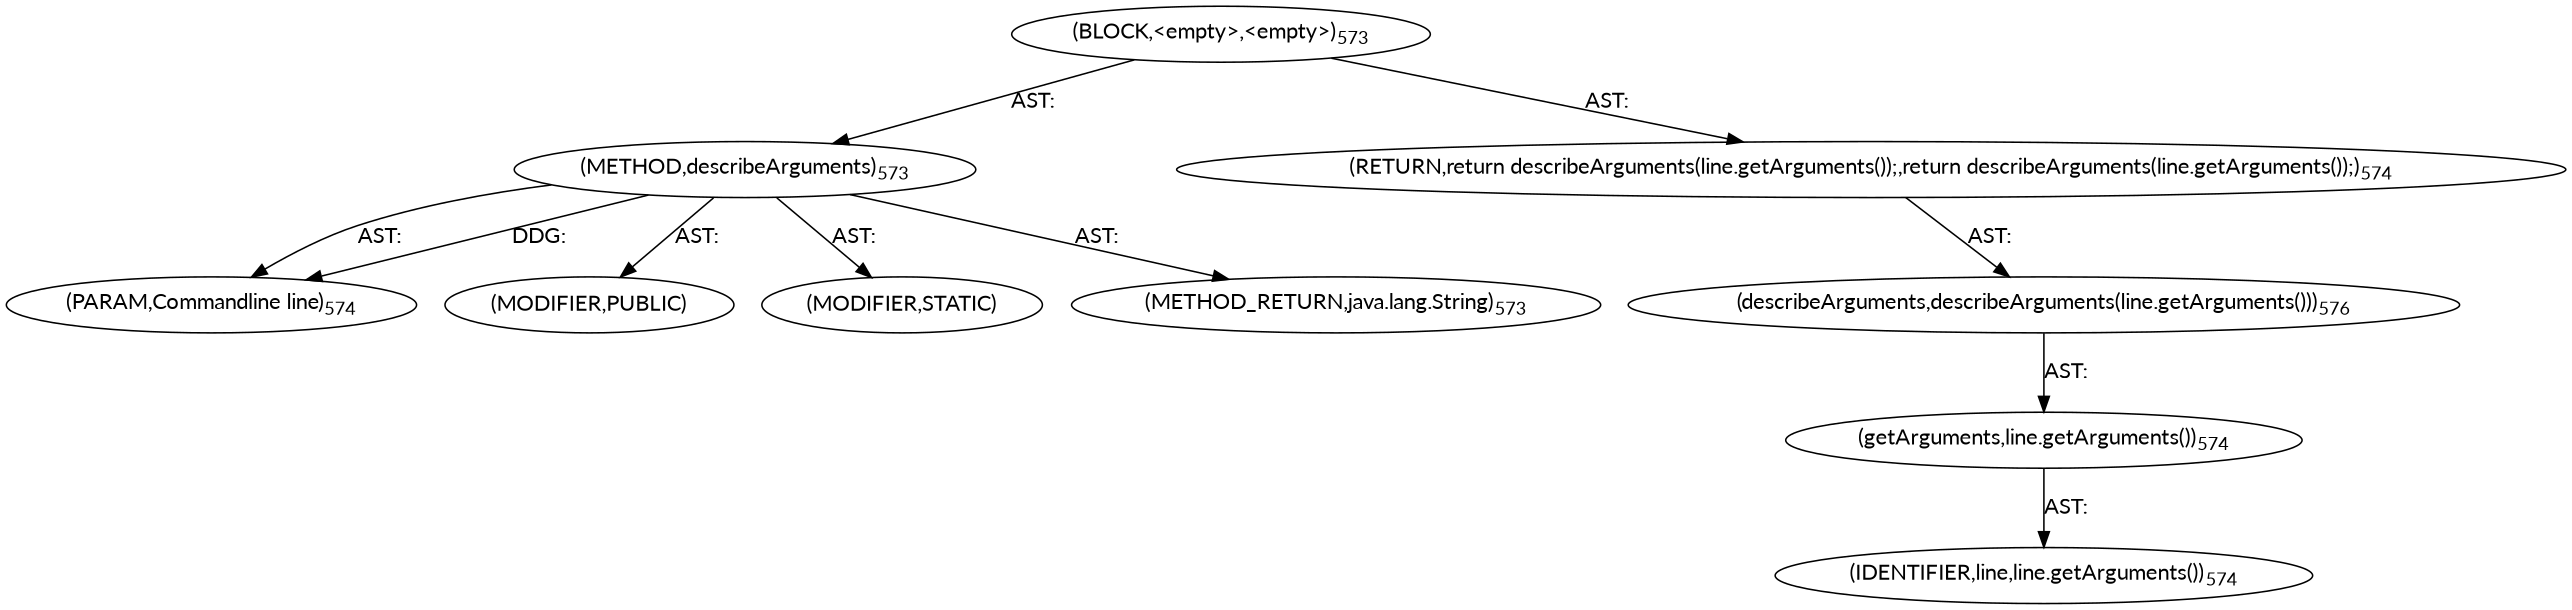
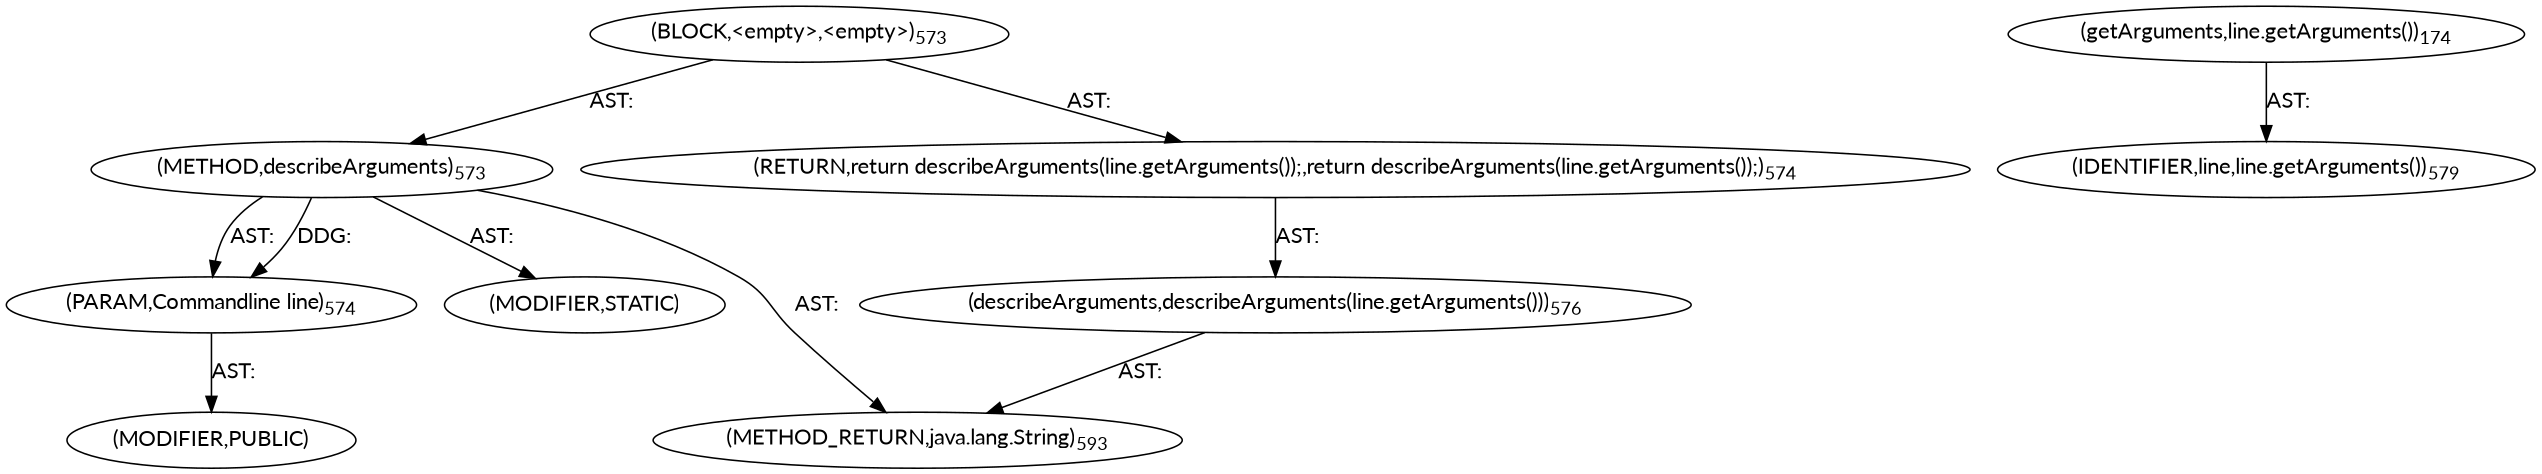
(673, 232) -> (211, 365)
(1511, 303) -> (1093, 438)
(2044, 365) -> (1103, 370)
(2213, 438) -> (2436, 32)
(2222, 573) -> (2444, 167)
